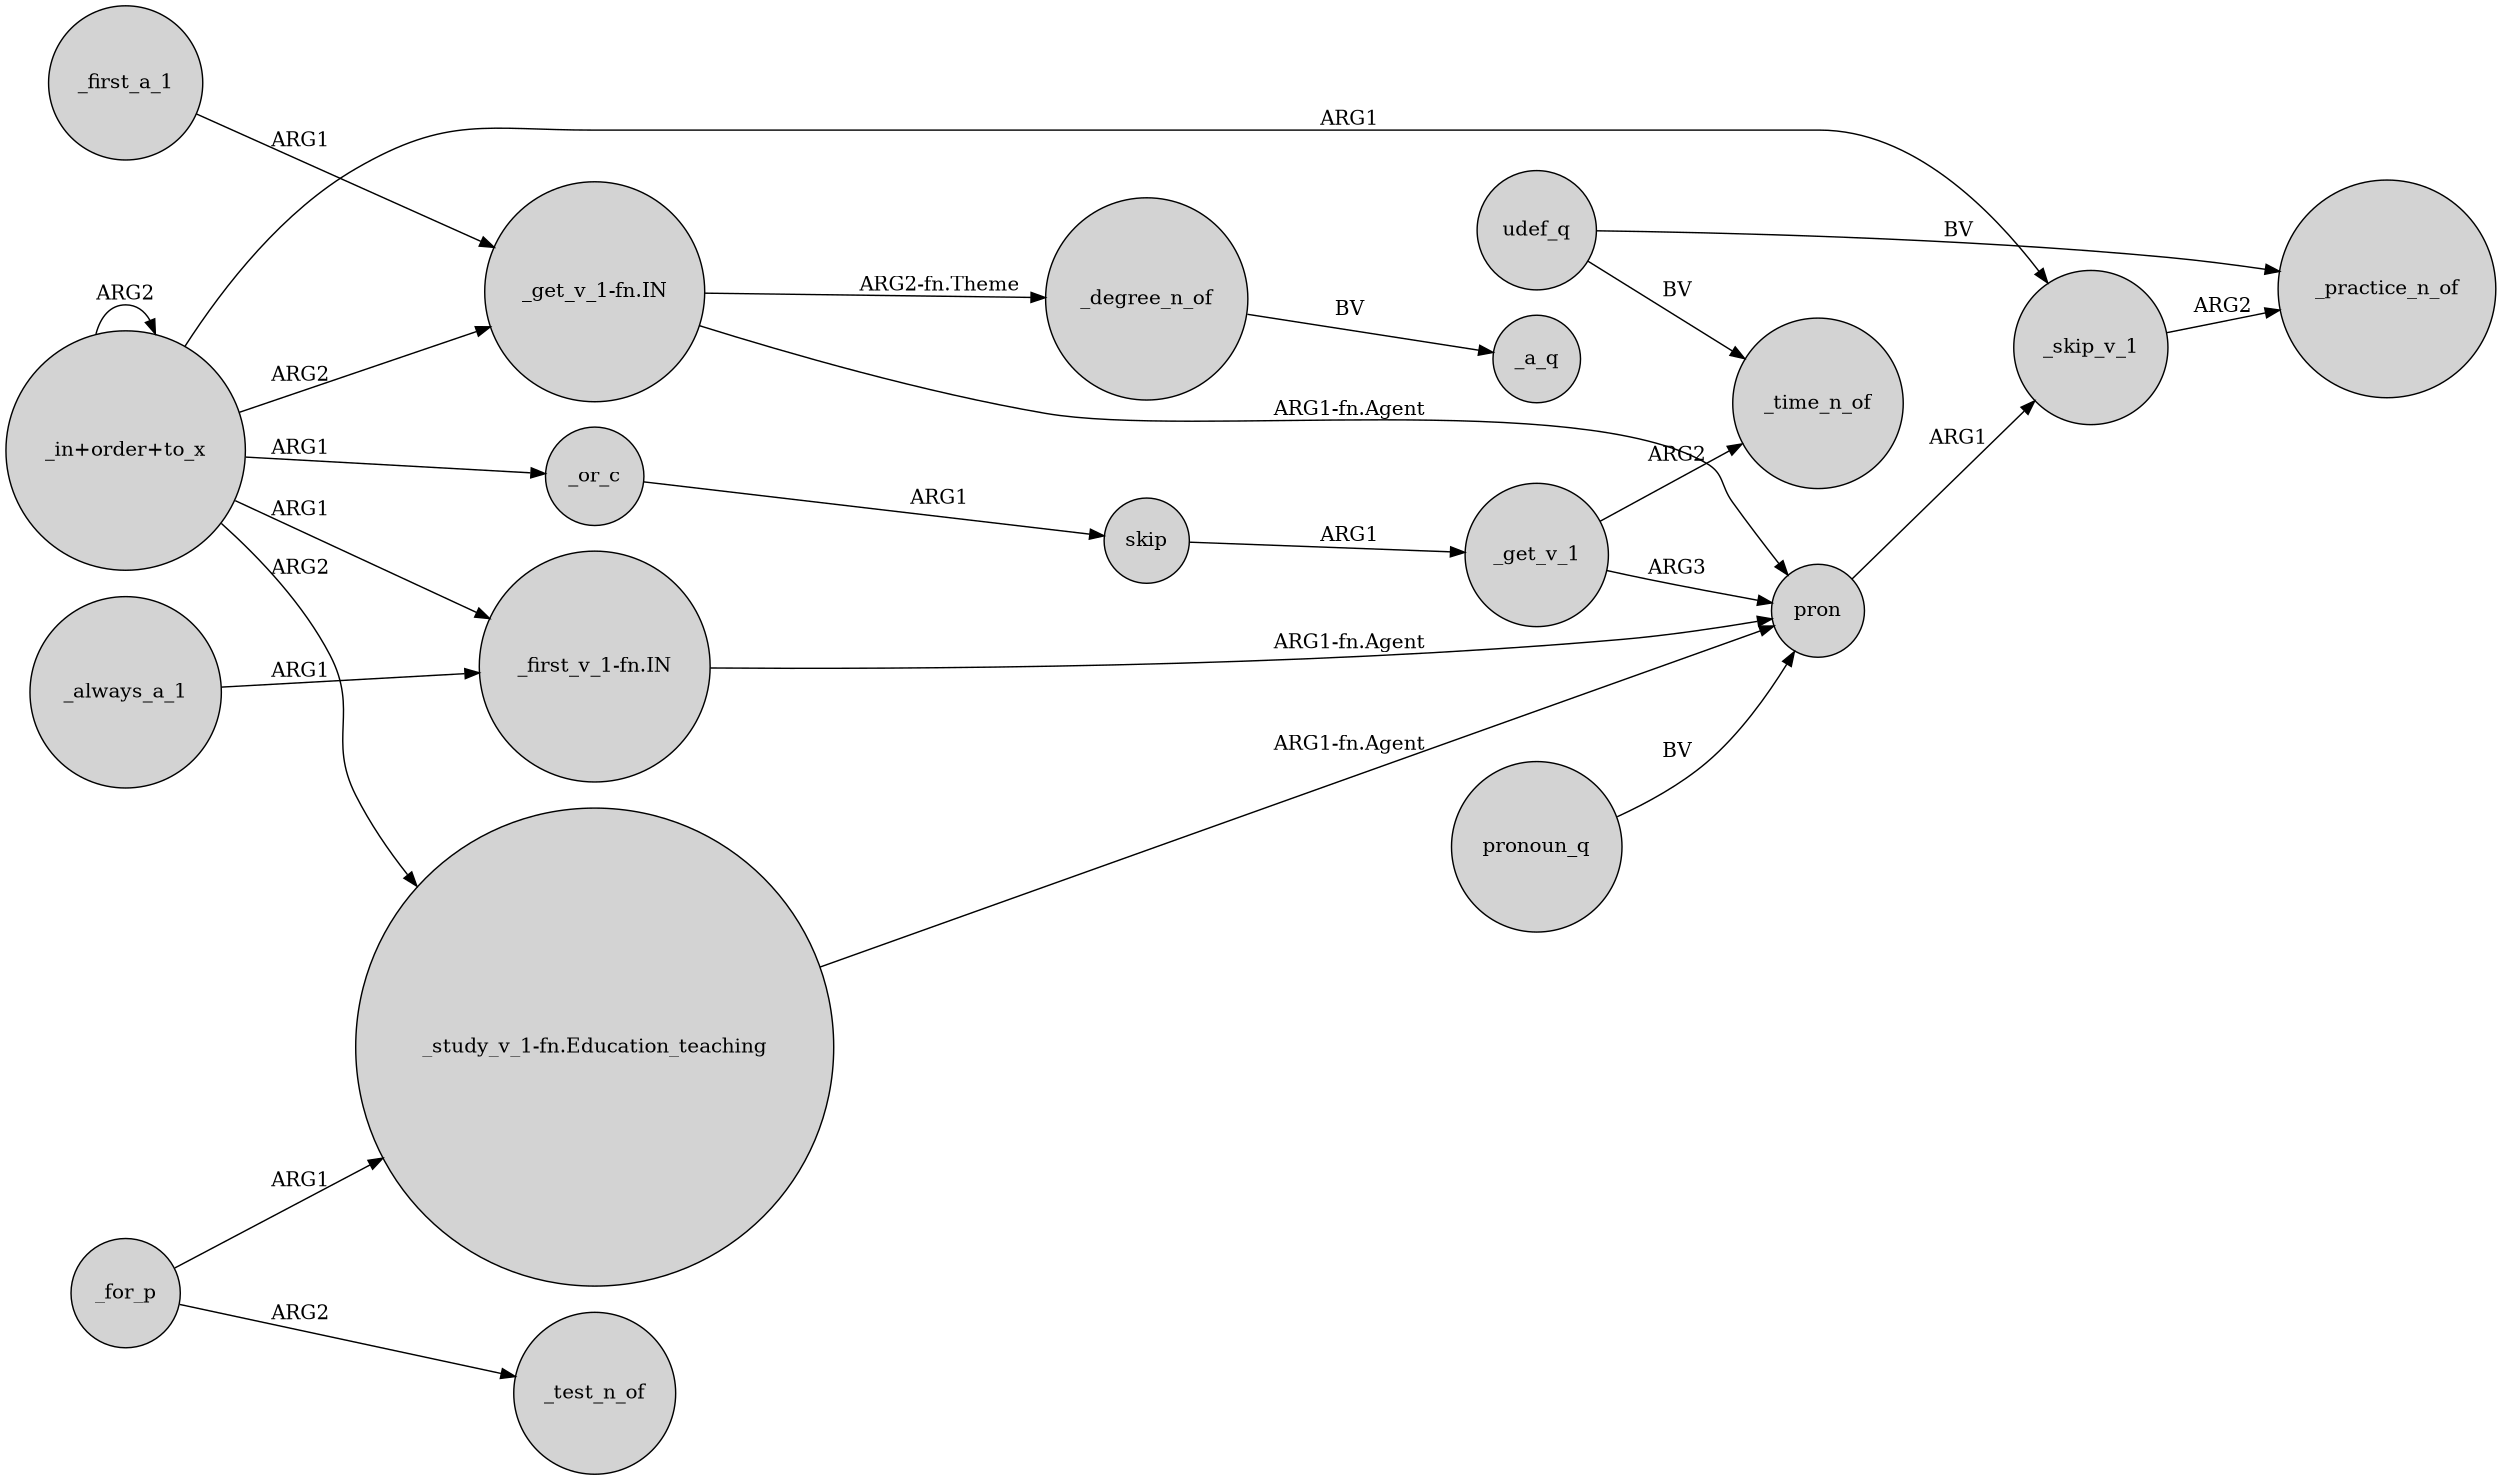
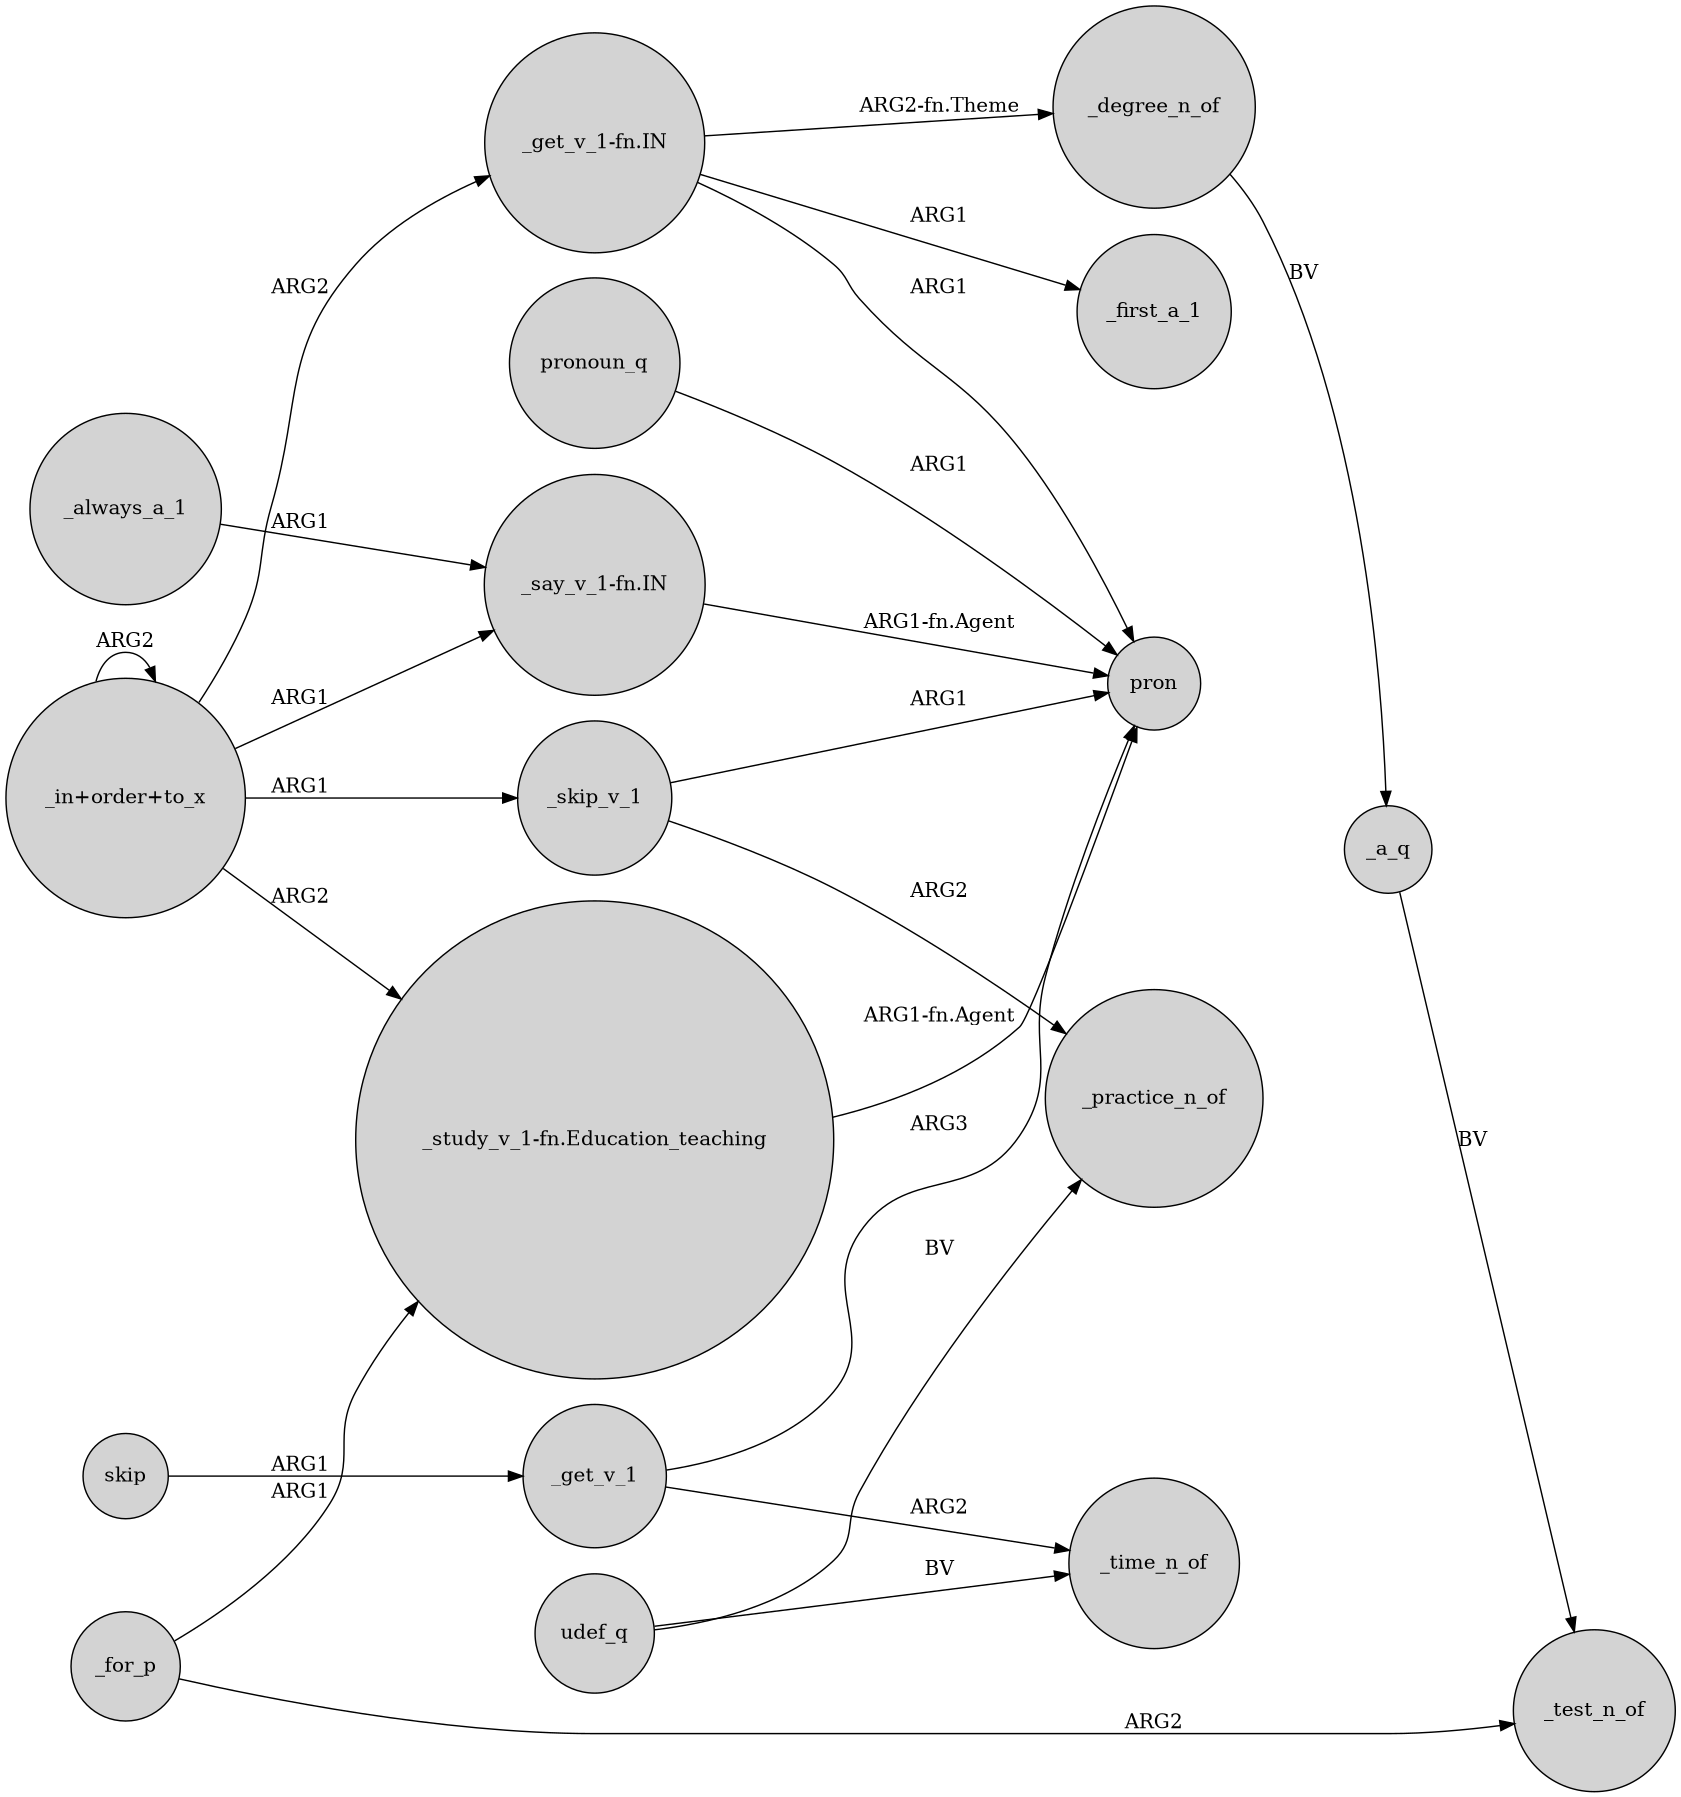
(324, 171) -> (883, 230)
(1350, 410) -> (940, 288)
(595, 476) -> none
(1938, 495) -> (882, 739)
(595, 667) -> (595, 585)
(1677, 752) -> (940, 465)
none -> (1485, 1255)
